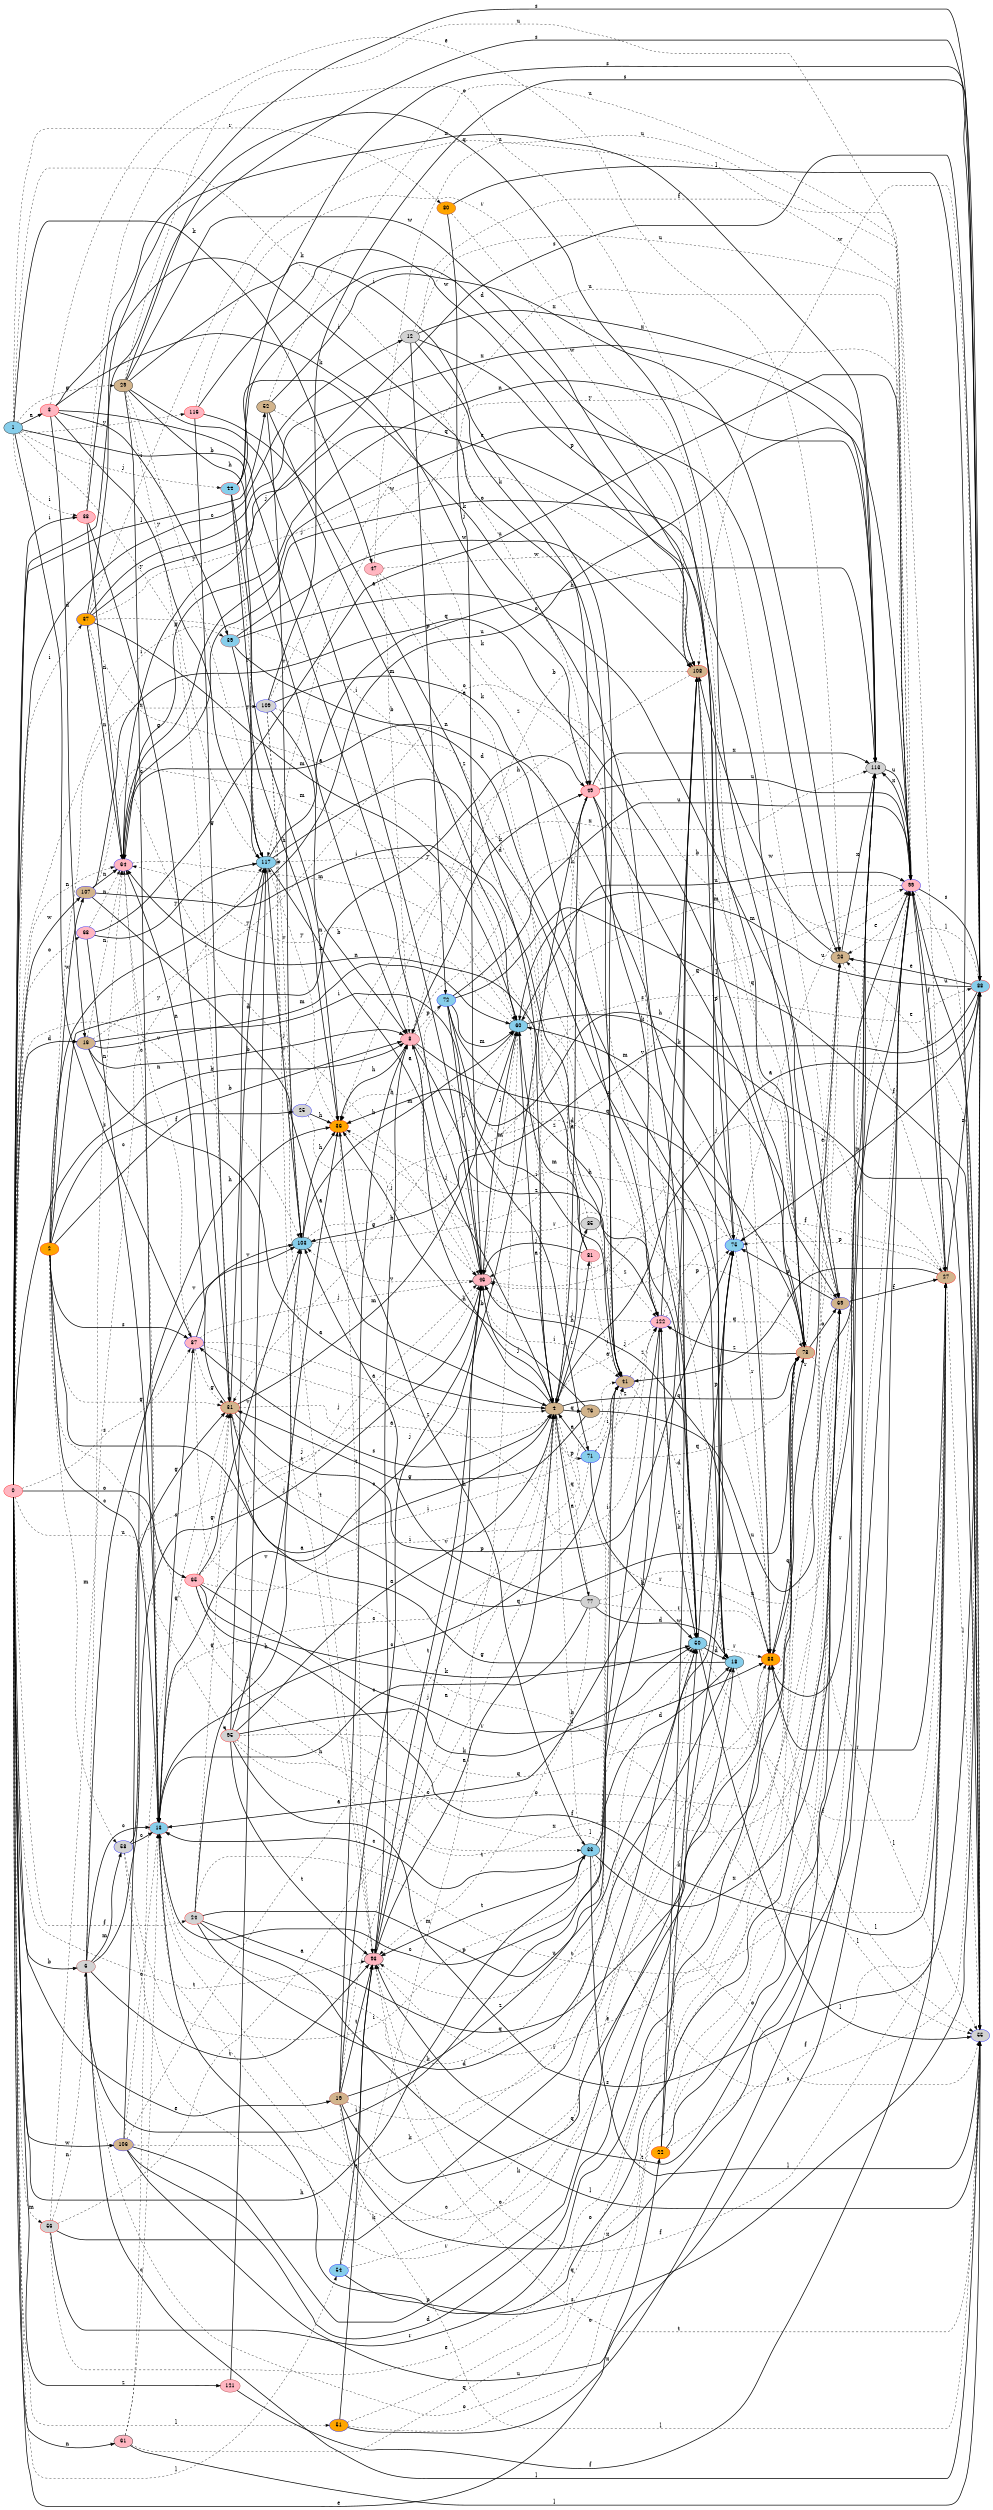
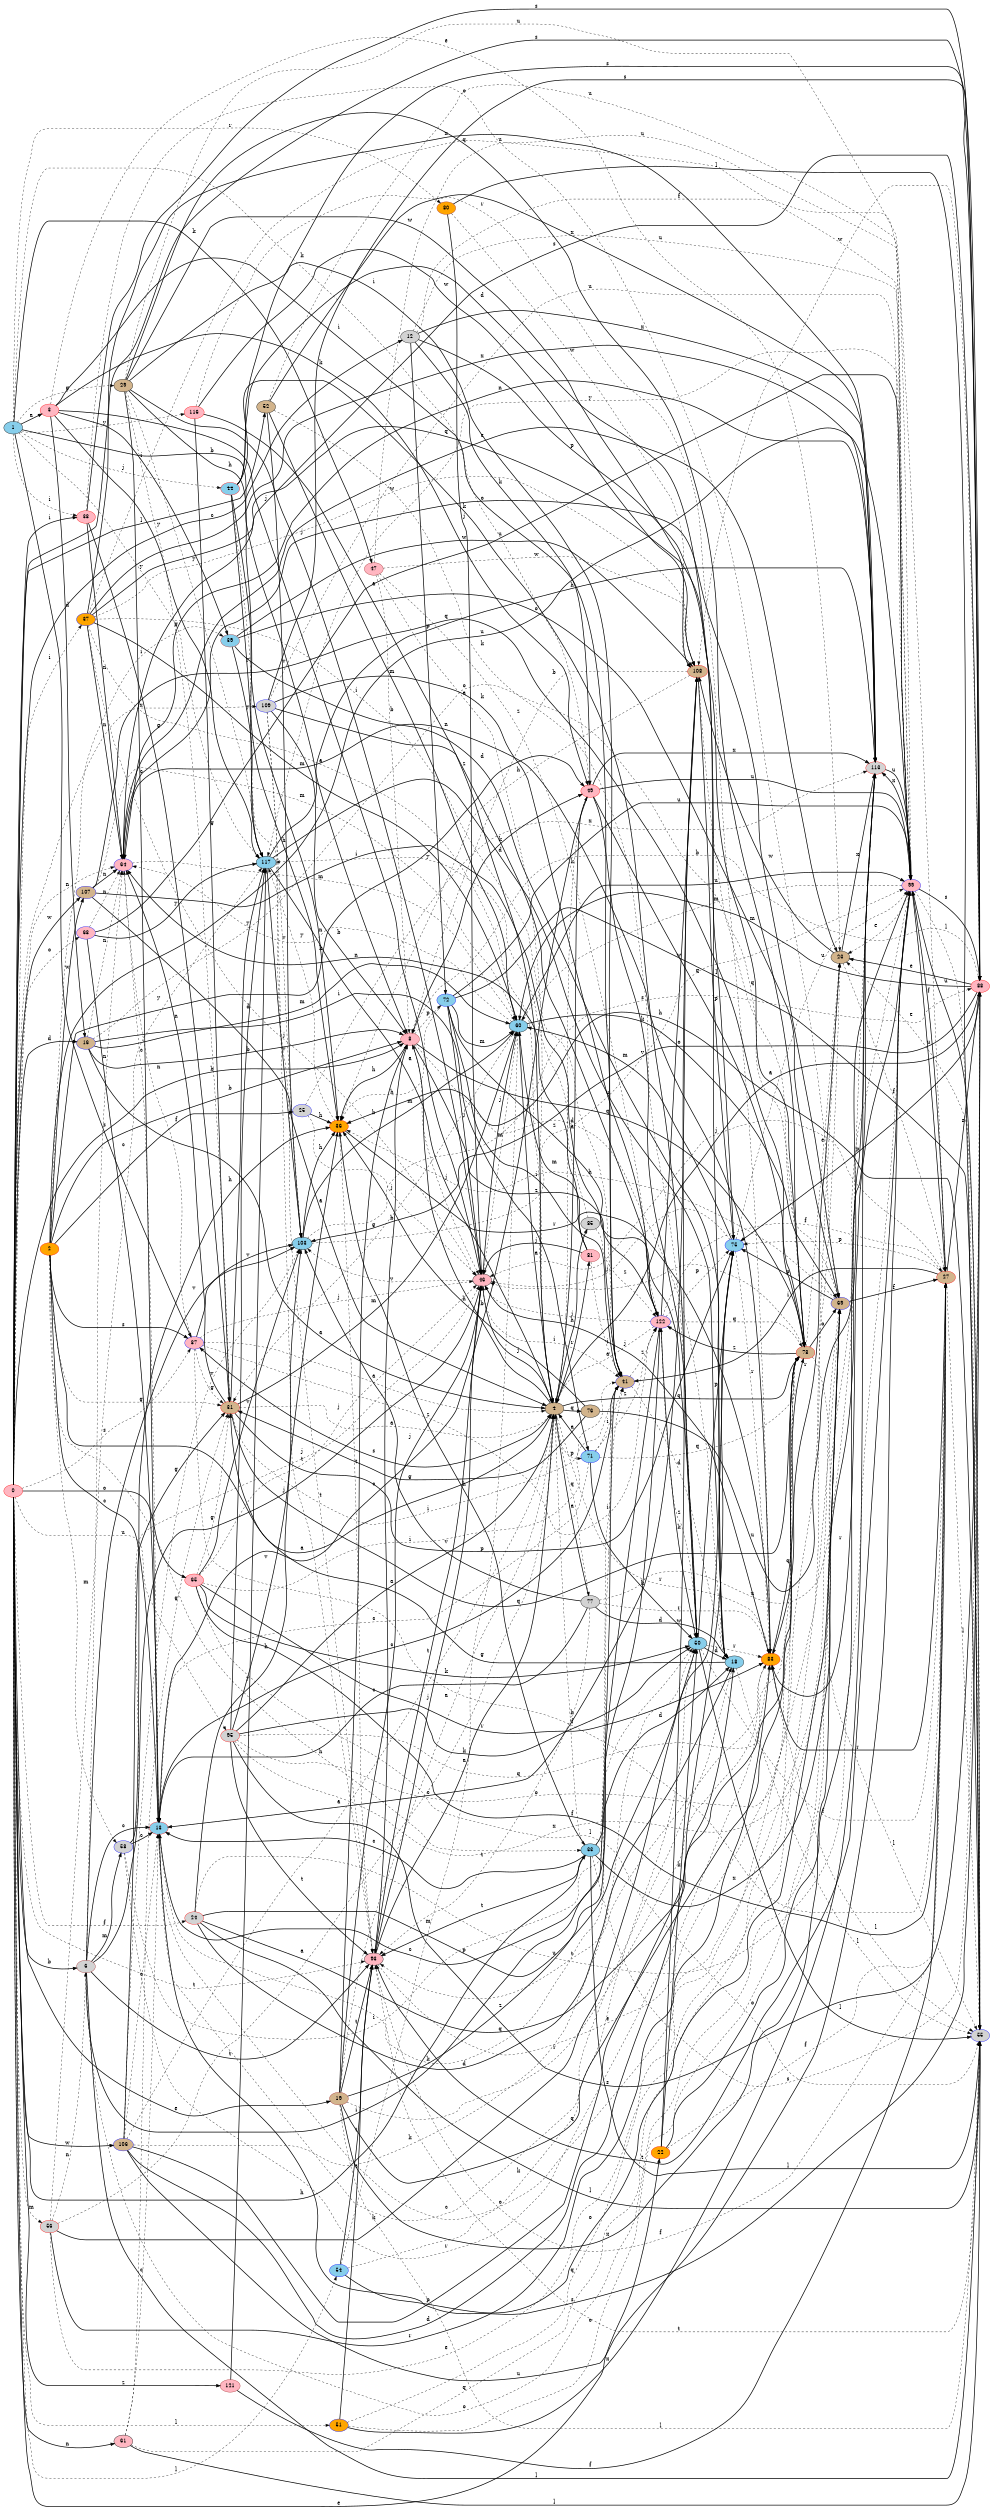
(720, 417) -> (696, 298)
(876, 768) -> (876, 768)
(540, 941) -> (540, 941)
(980, 986) -> (980, 986)
(35, 1038) -> (154, 1680)
(679, 1043) -> (679, 1043)
(661, 1259) -> (661, 1259)
(172, 1587) -> none
(212, 1665) -> none
